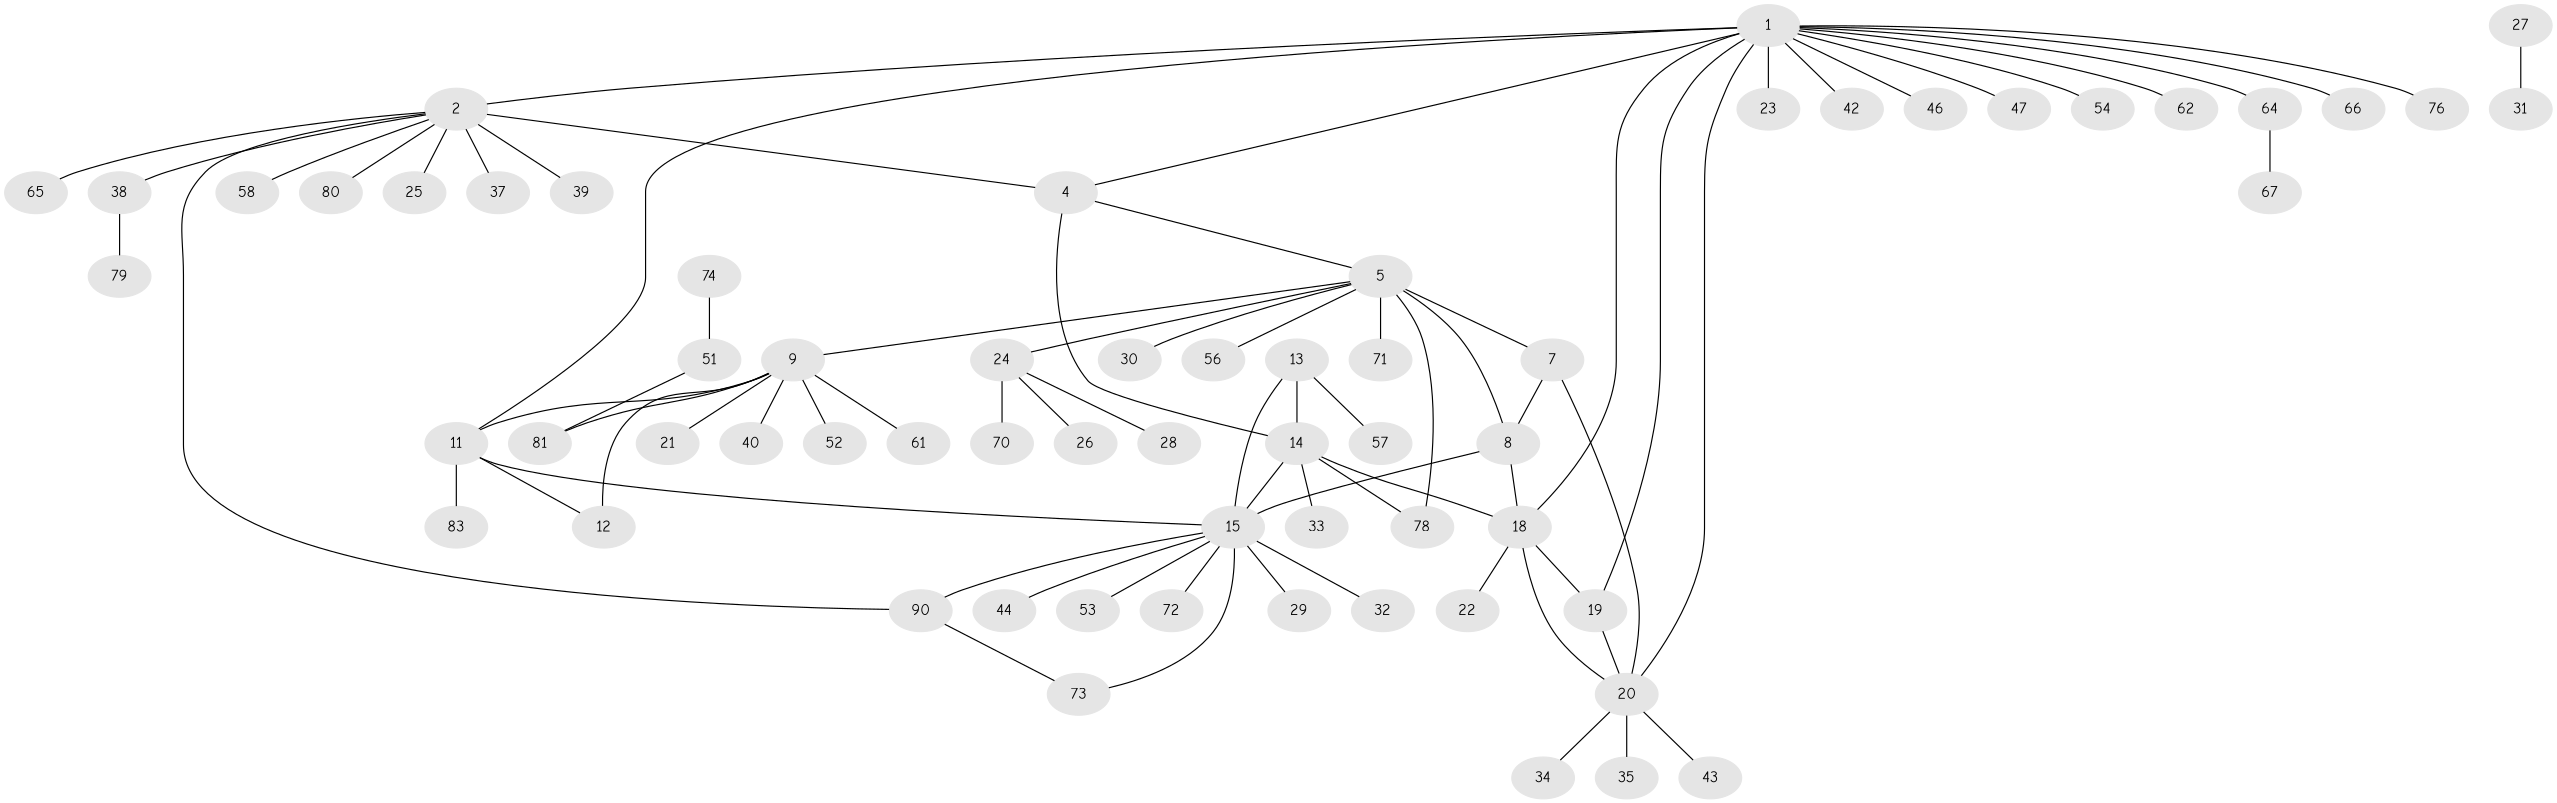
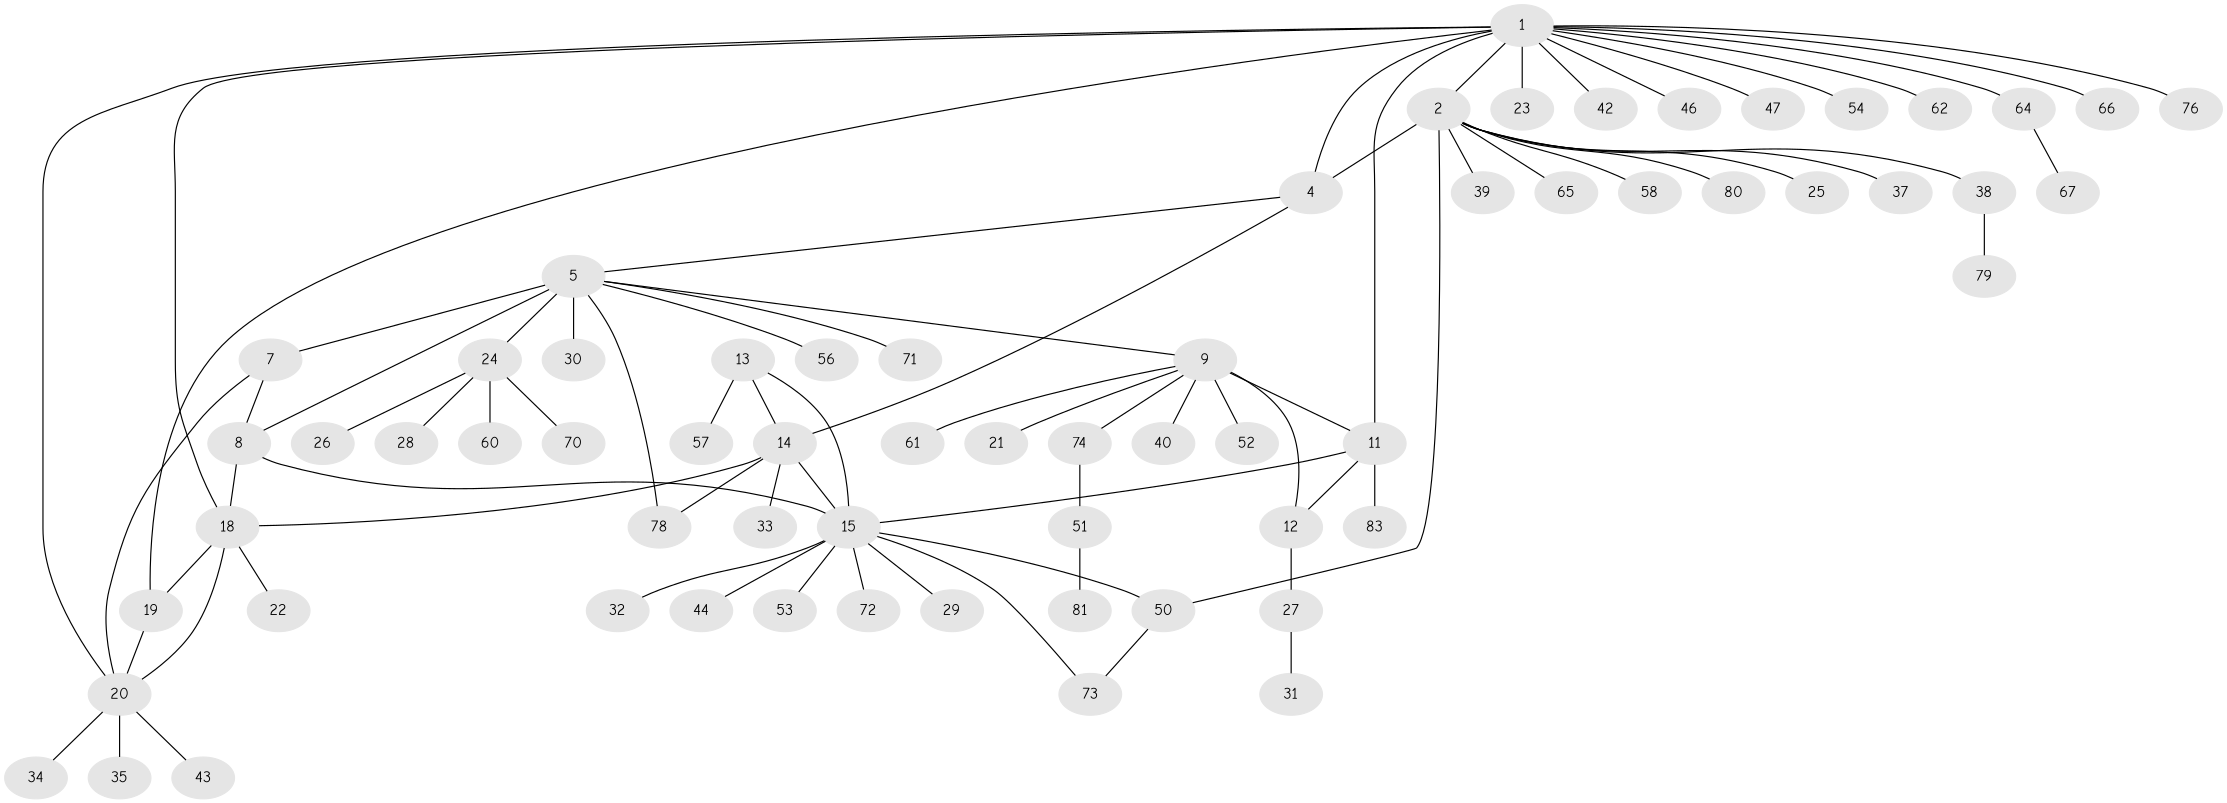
(626, 412) -> (1142, 402)
none -> (490, 444)
none -> (1291, 569)
(921, 611) -> (1163, 611)
